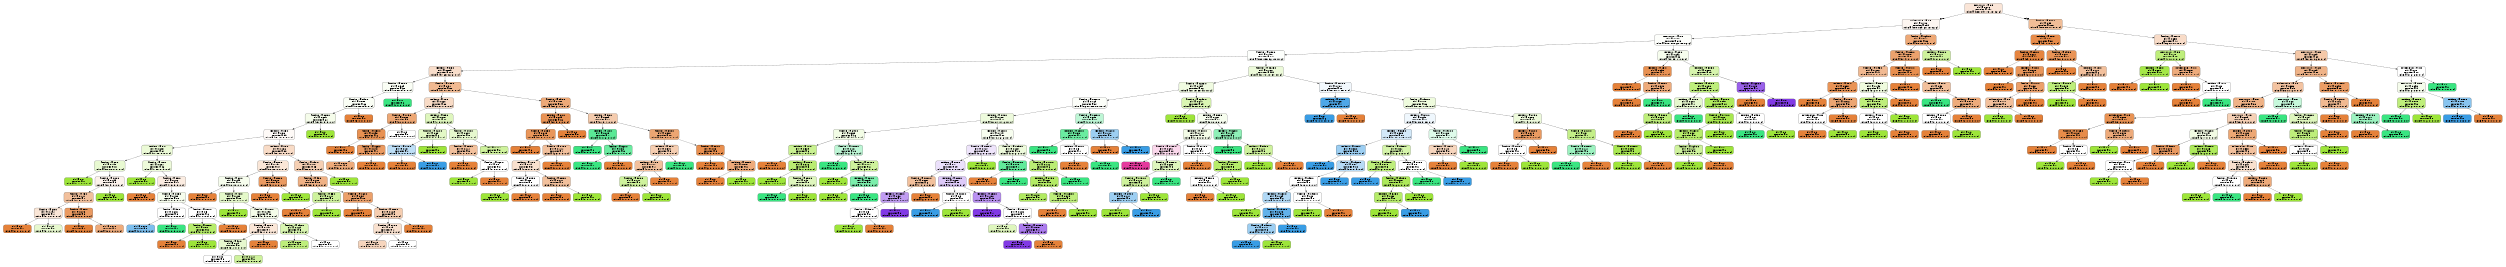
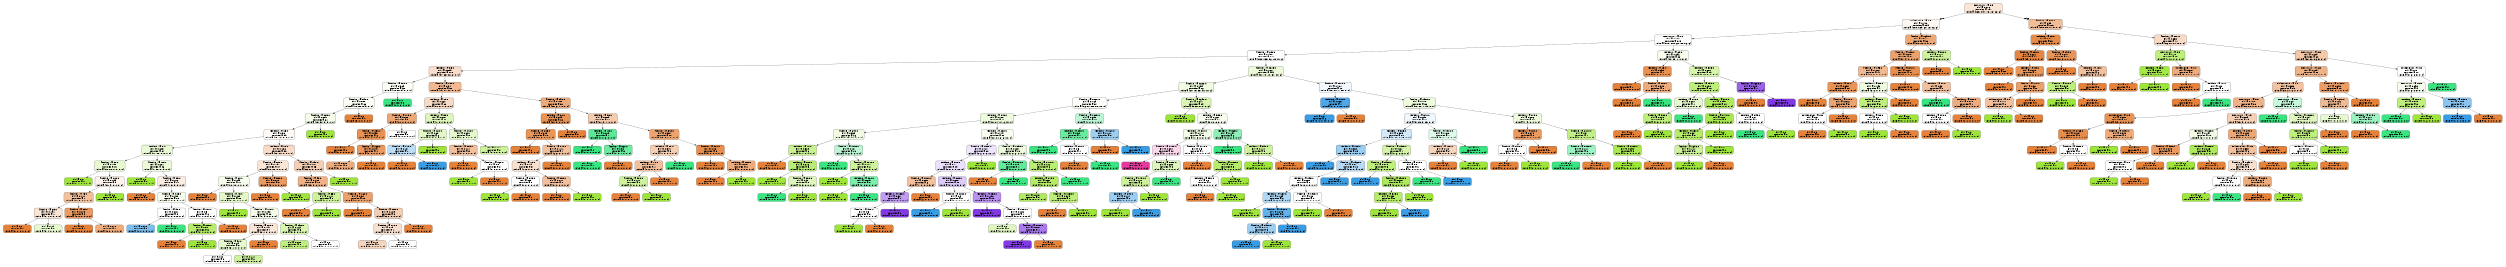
(2334, 119) -> (2334, 119)
